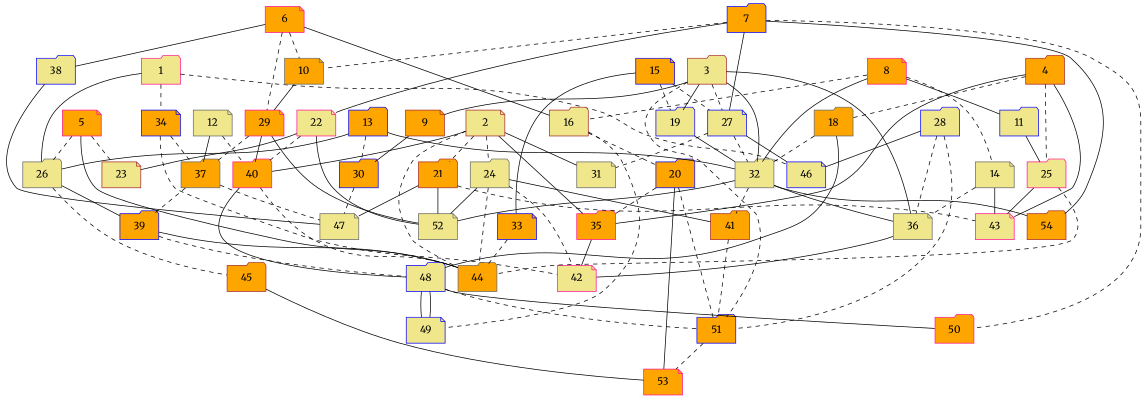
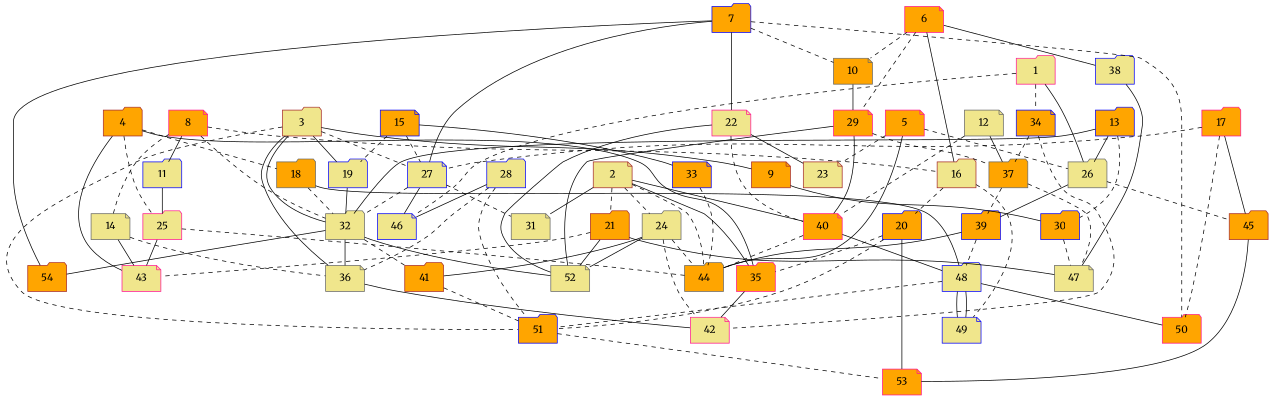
(807, 111) -> (256, 182)
none -> (1221, 123)
(252, 175) -> (823, 227)
